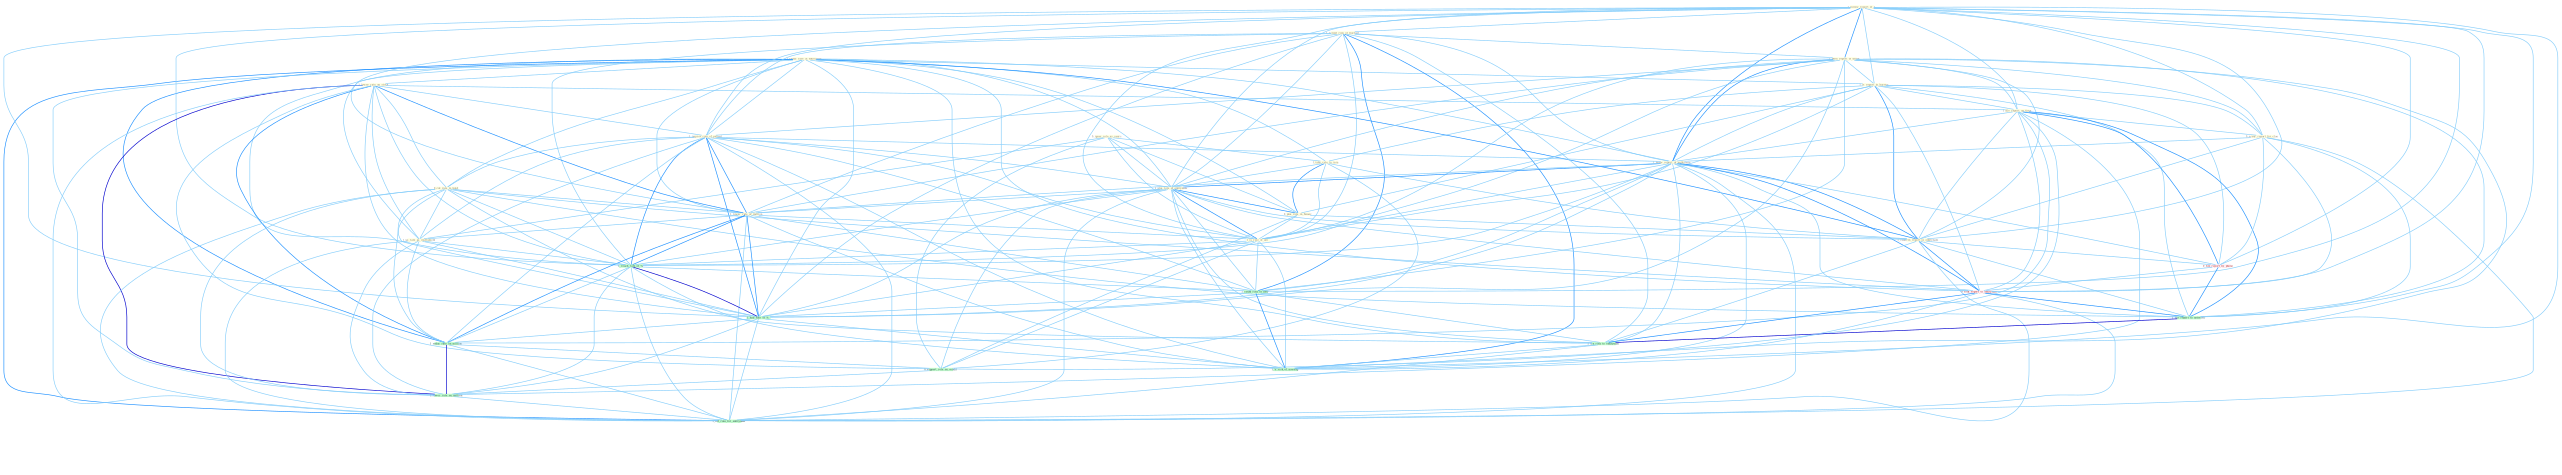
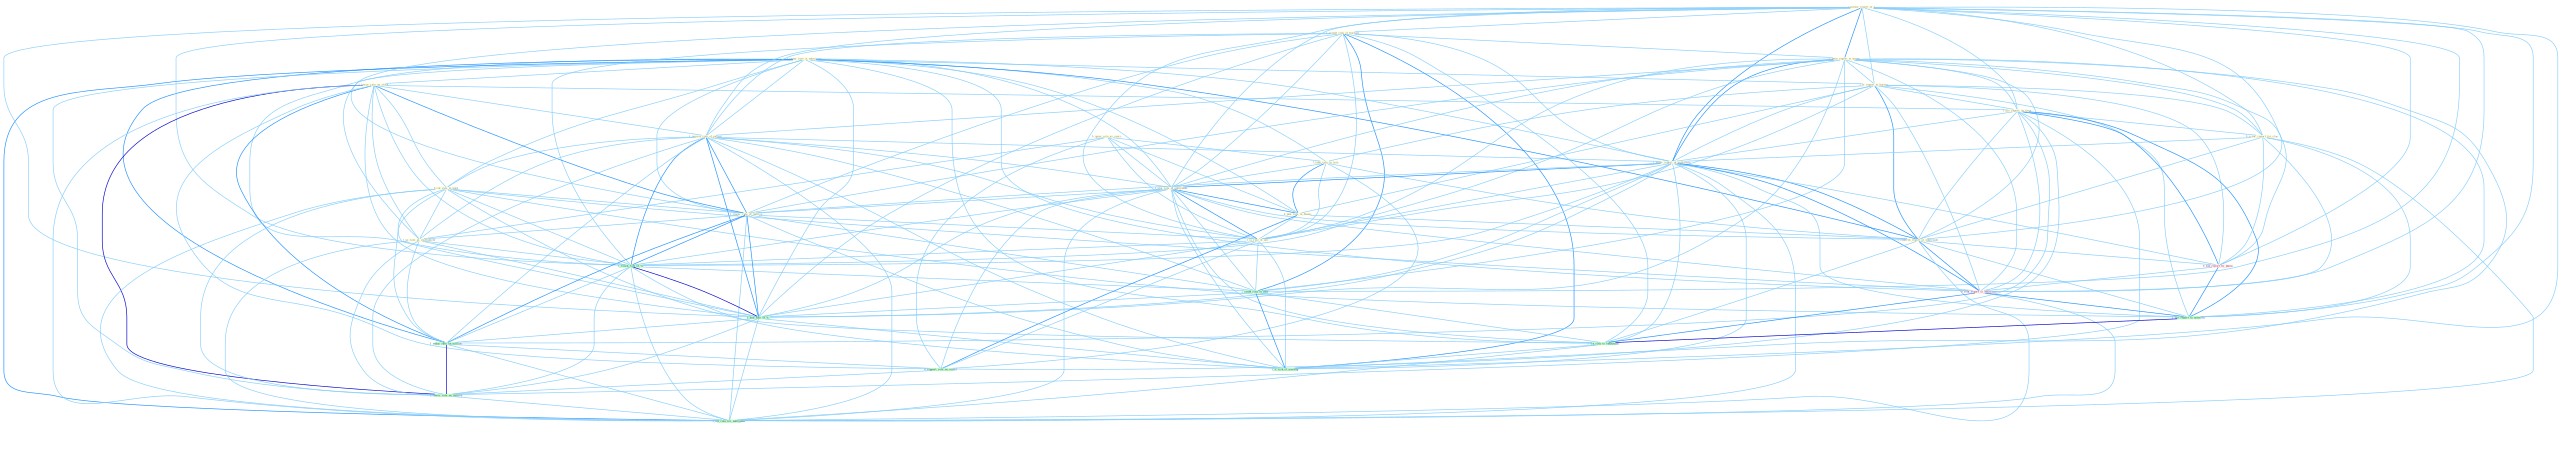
none -> (2182, 89)
(1163, 271) -> (1163, 271)
(1641, 357) -> (1982, 139)
